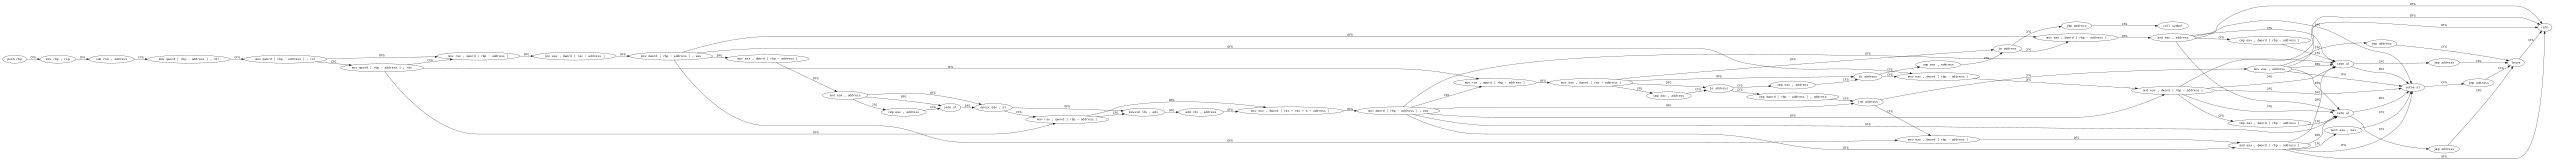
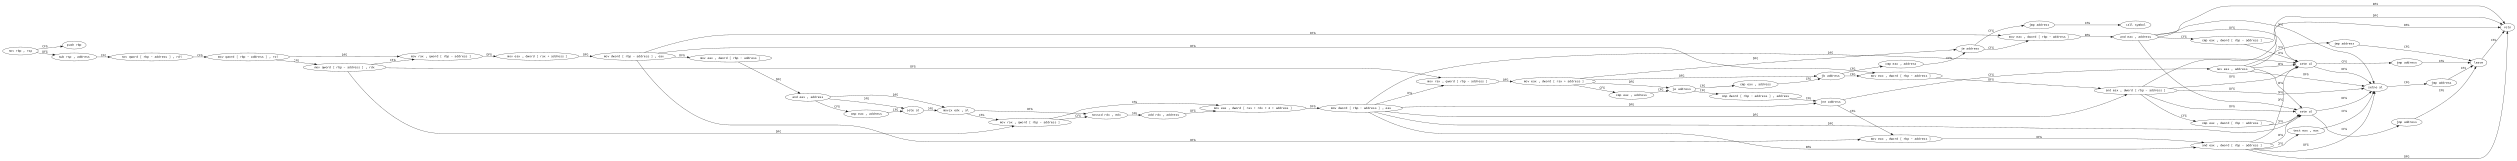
(32, 59) -> (49, 48)
